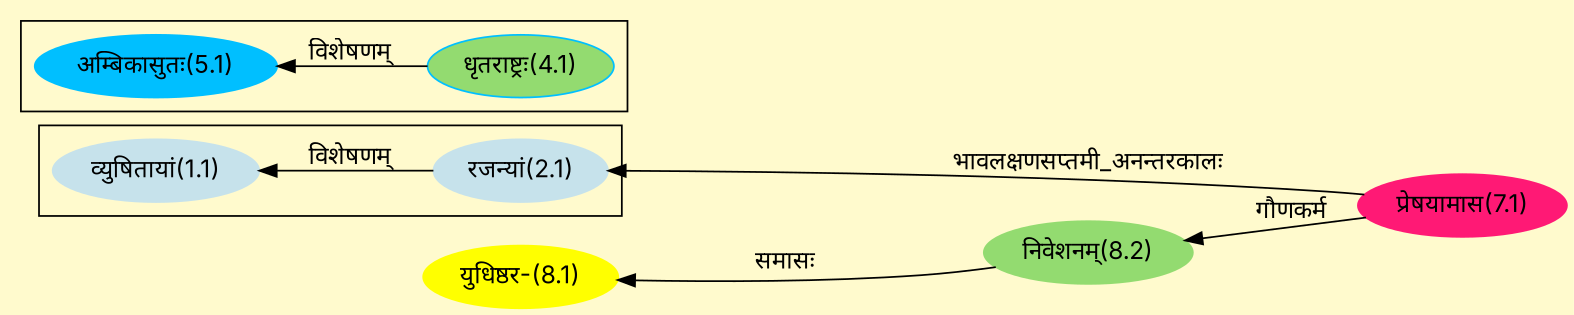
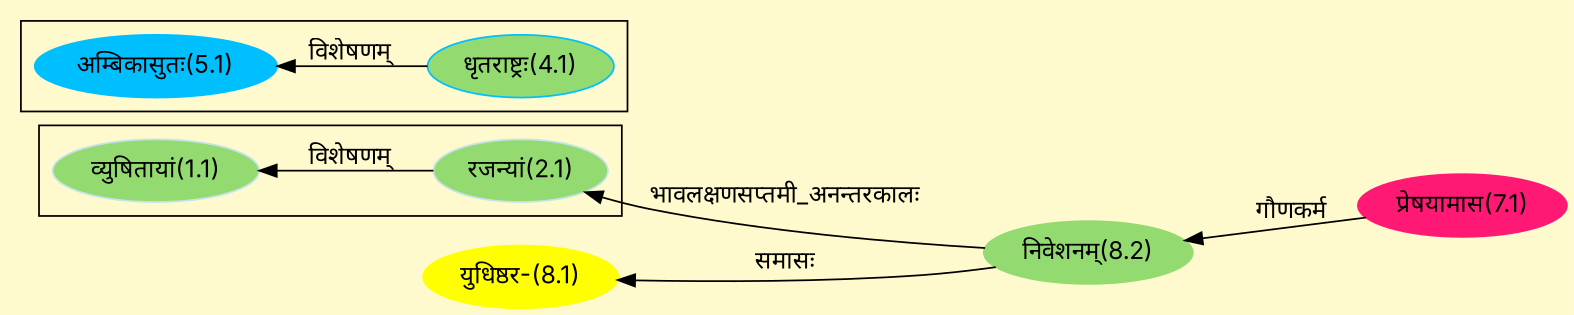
(156, 171) -> (156, 171)
(521, 171) -> (521, 171)
(995, 177) -> (792, 231)
